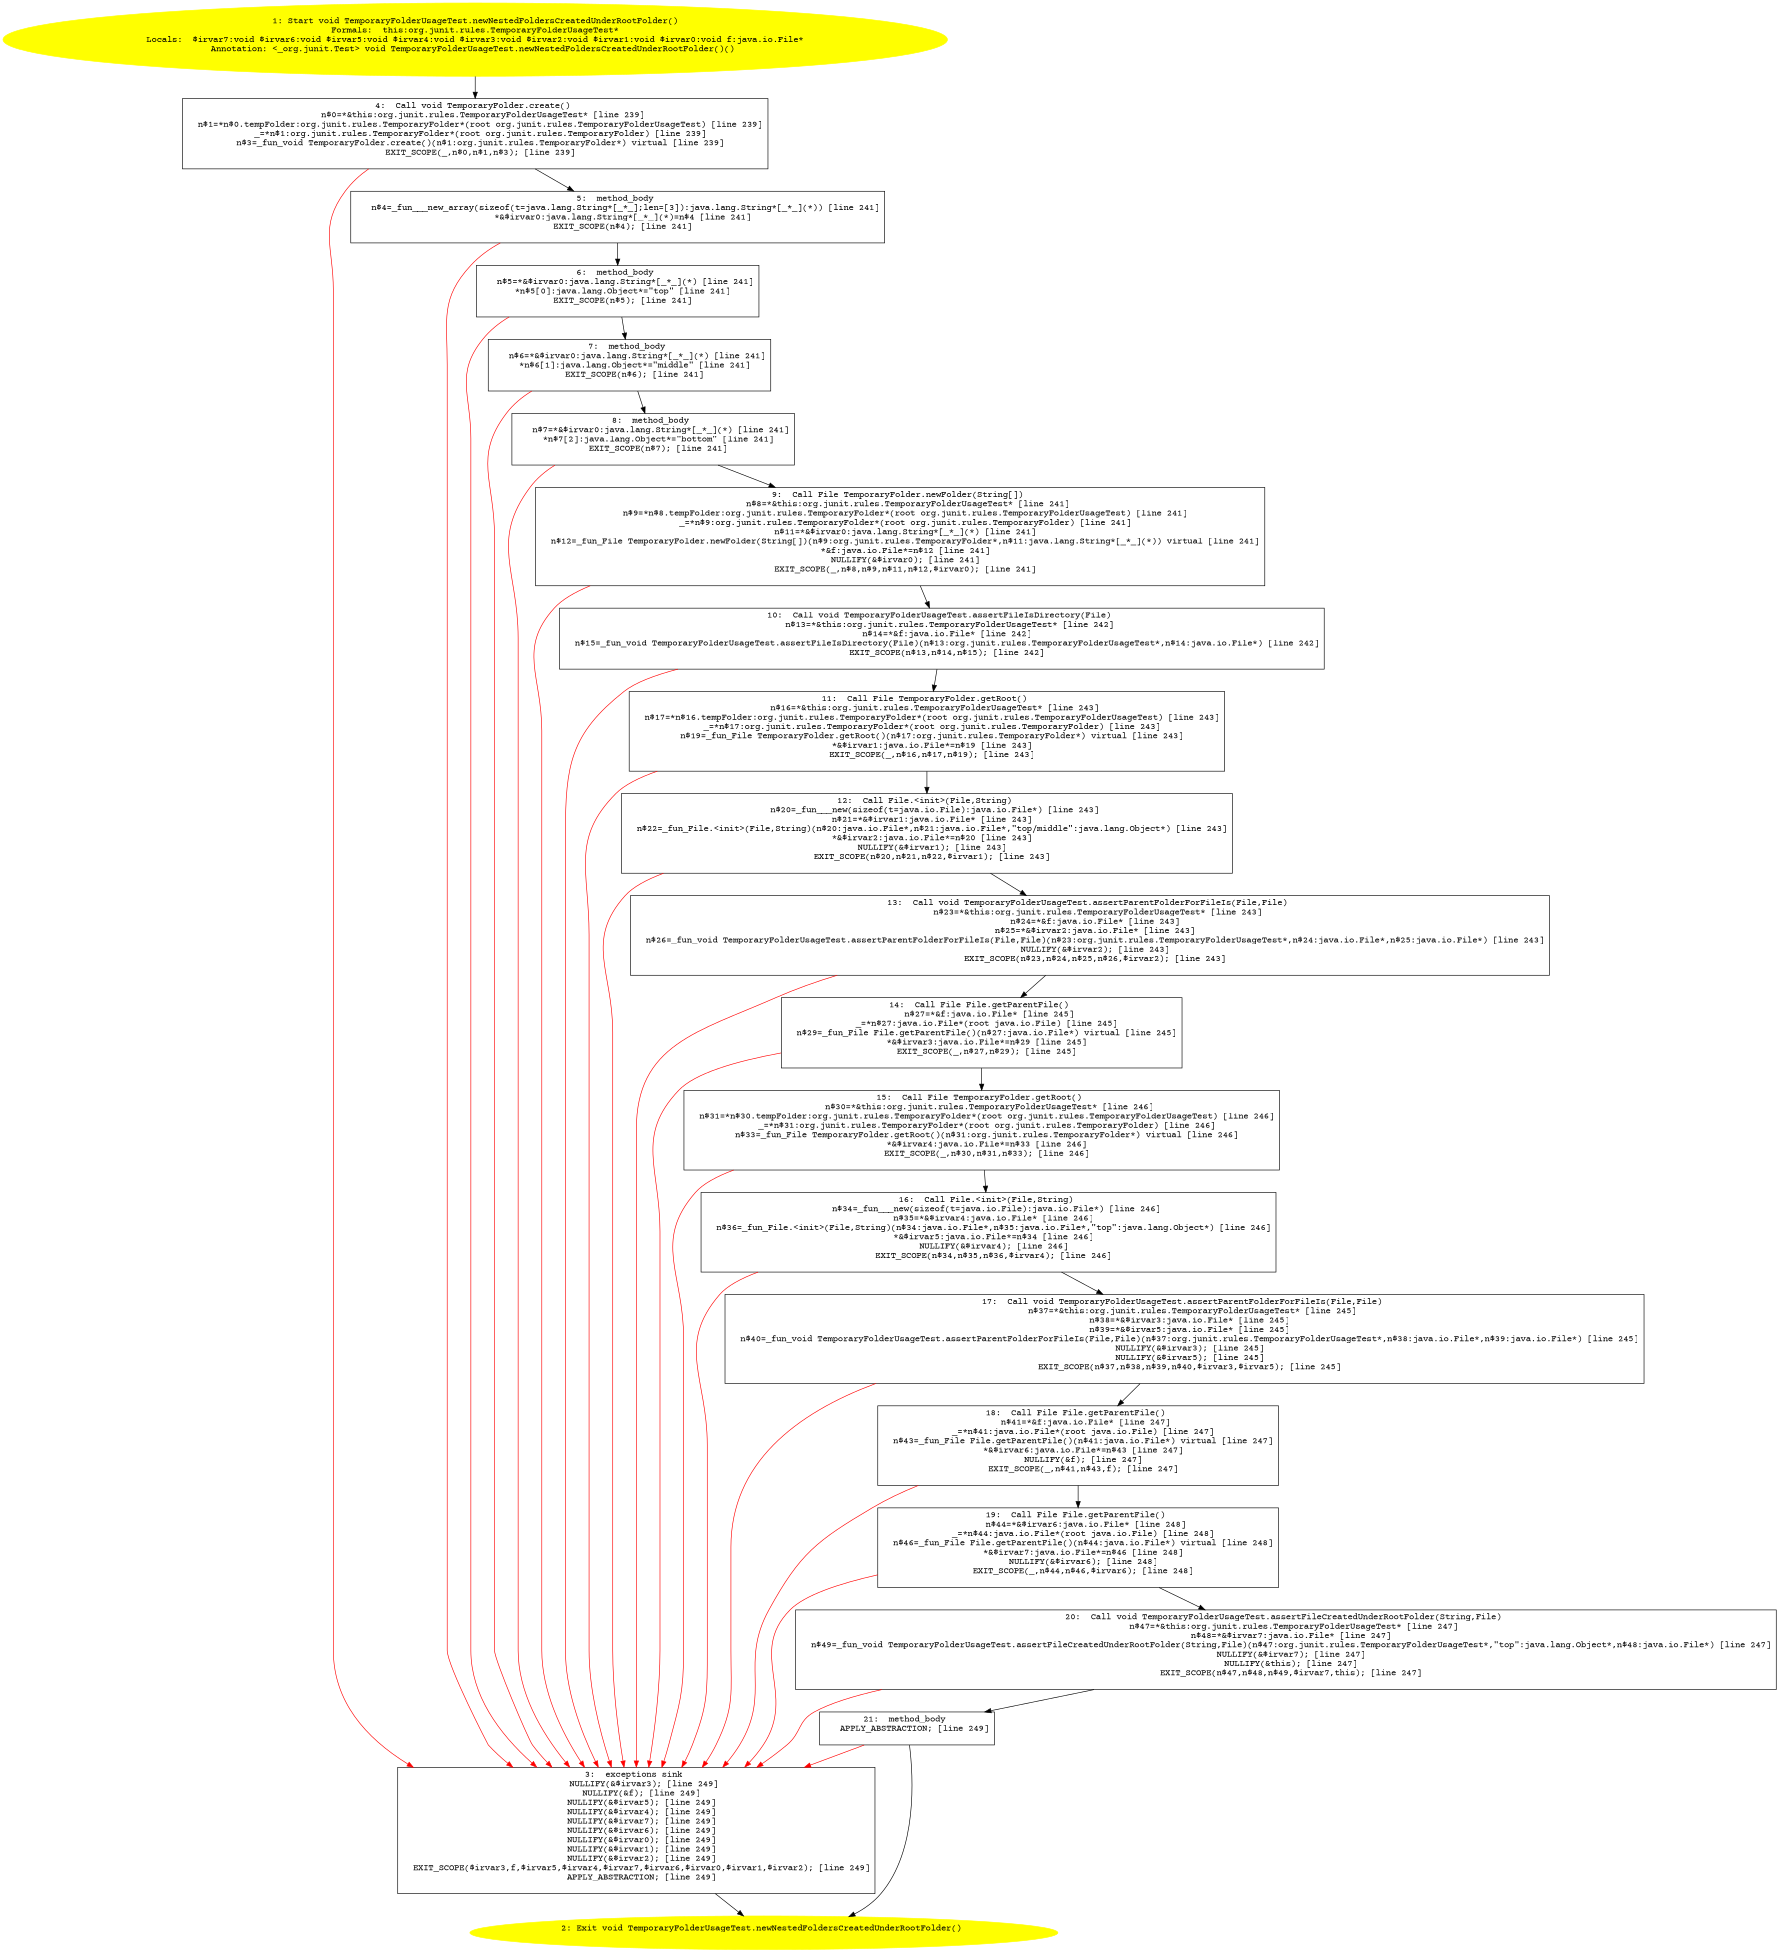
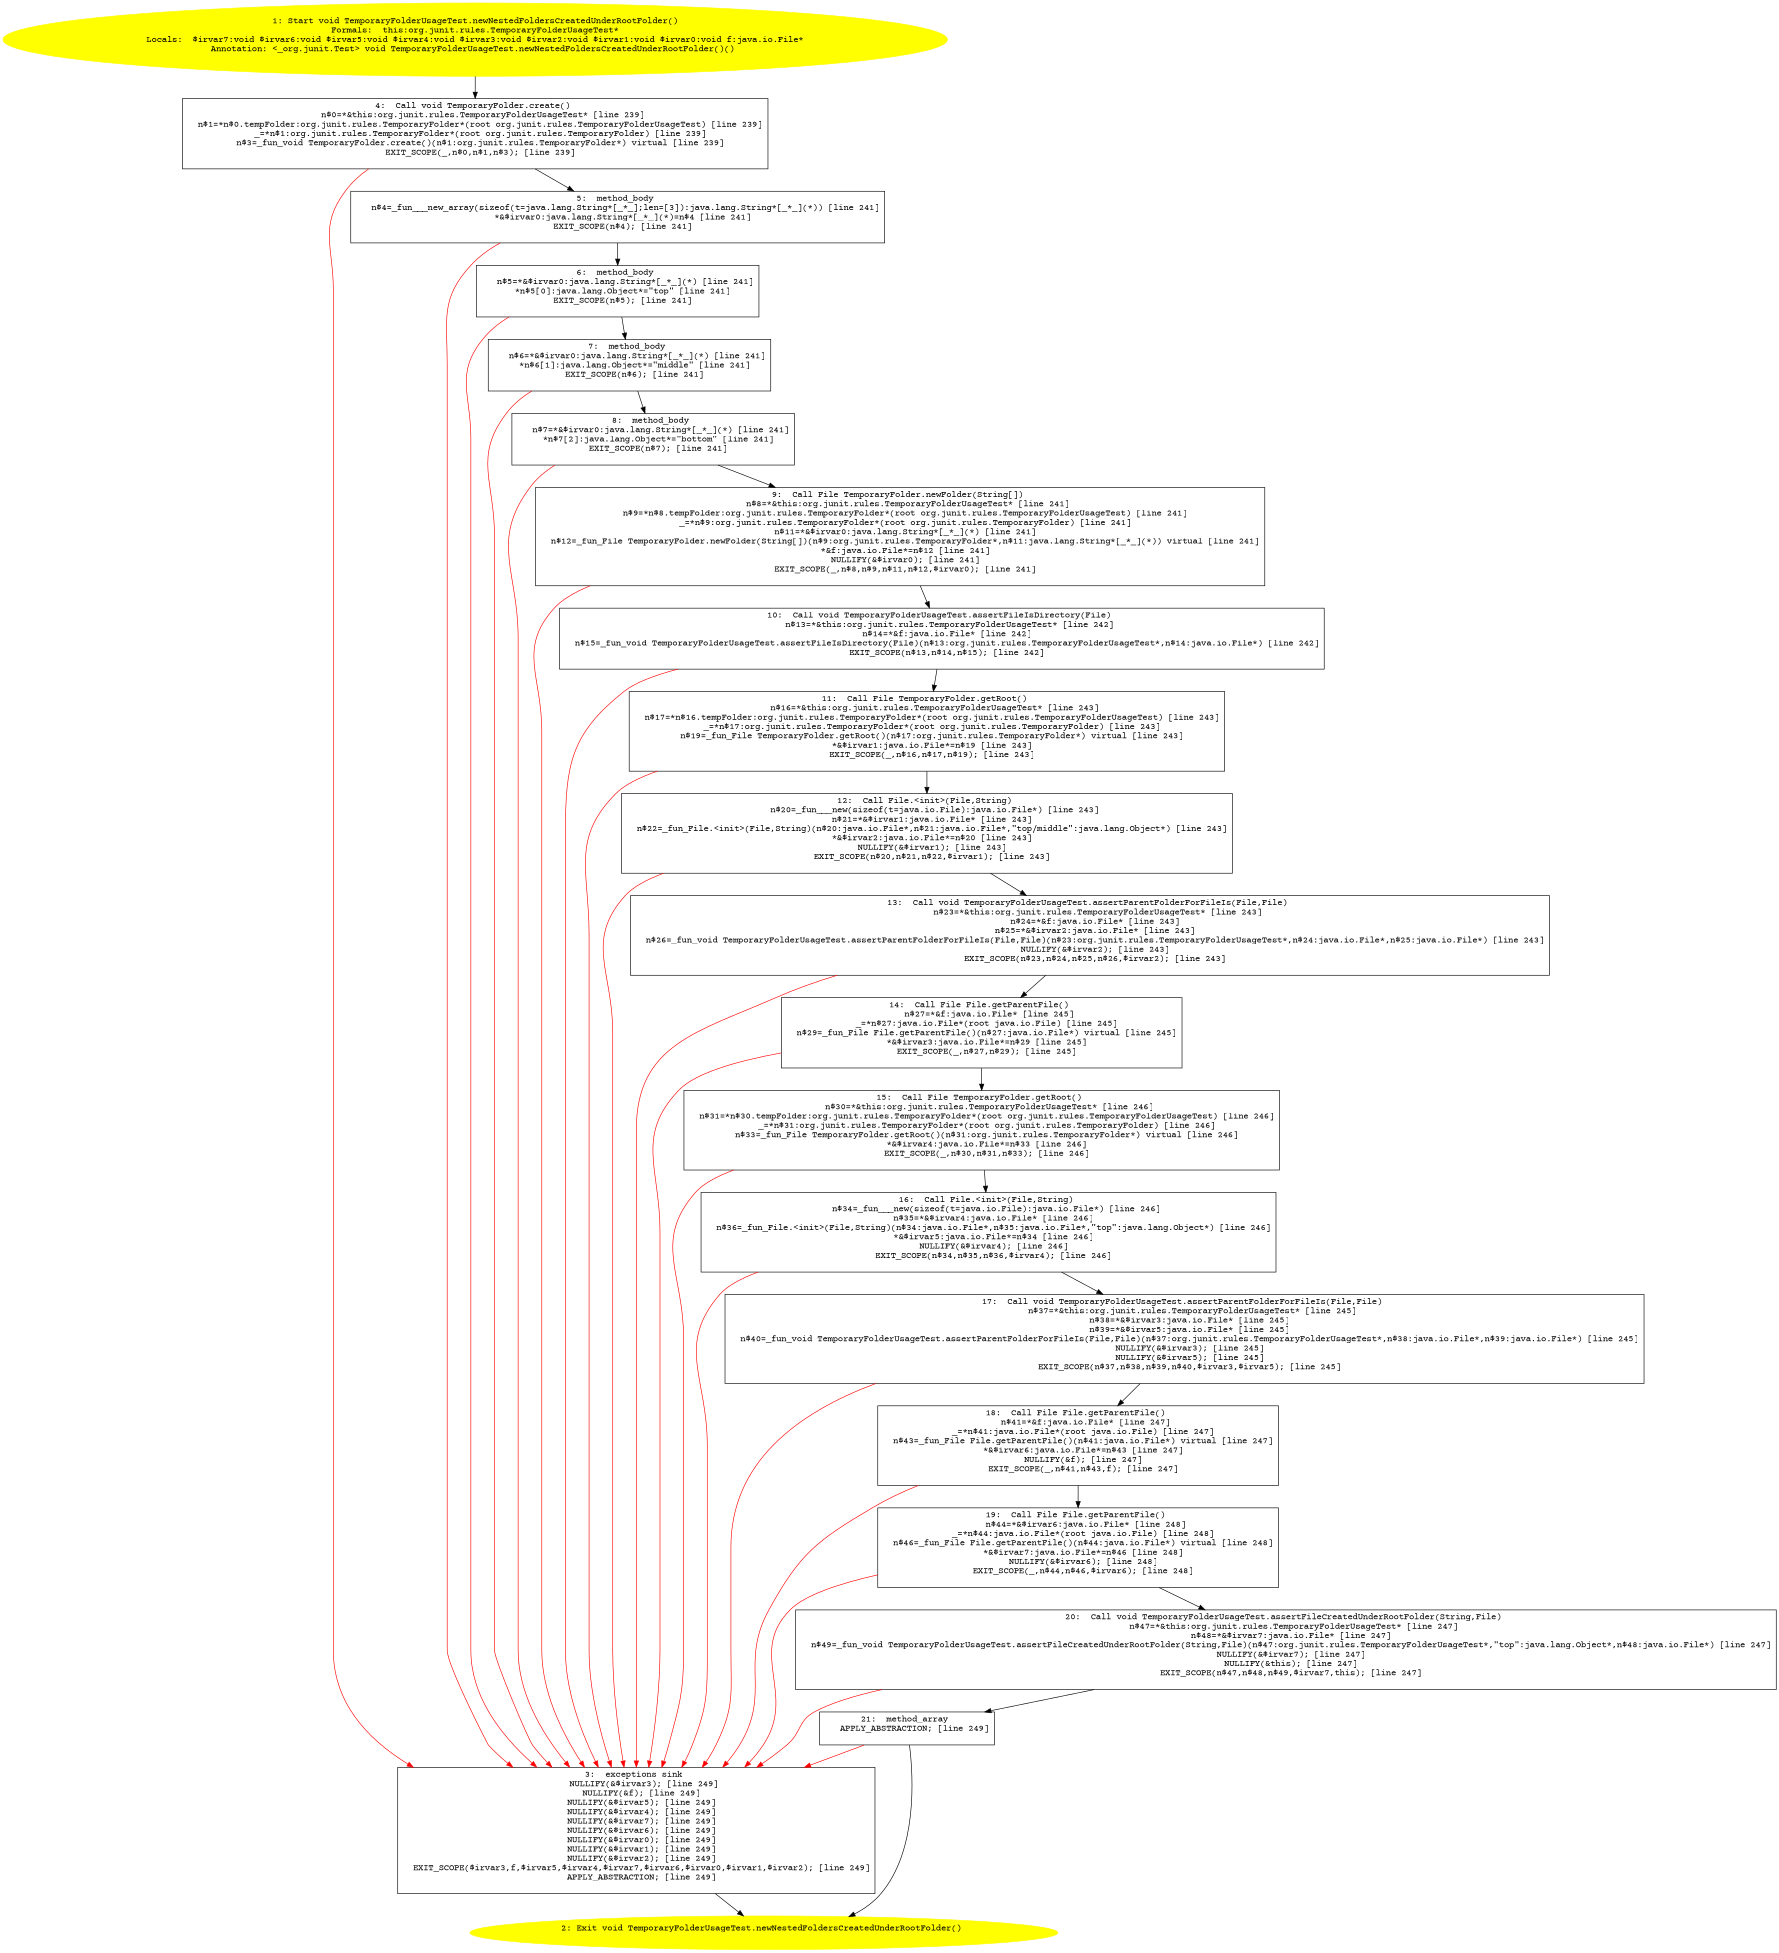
(907, 1728) -> (907, 1728)
